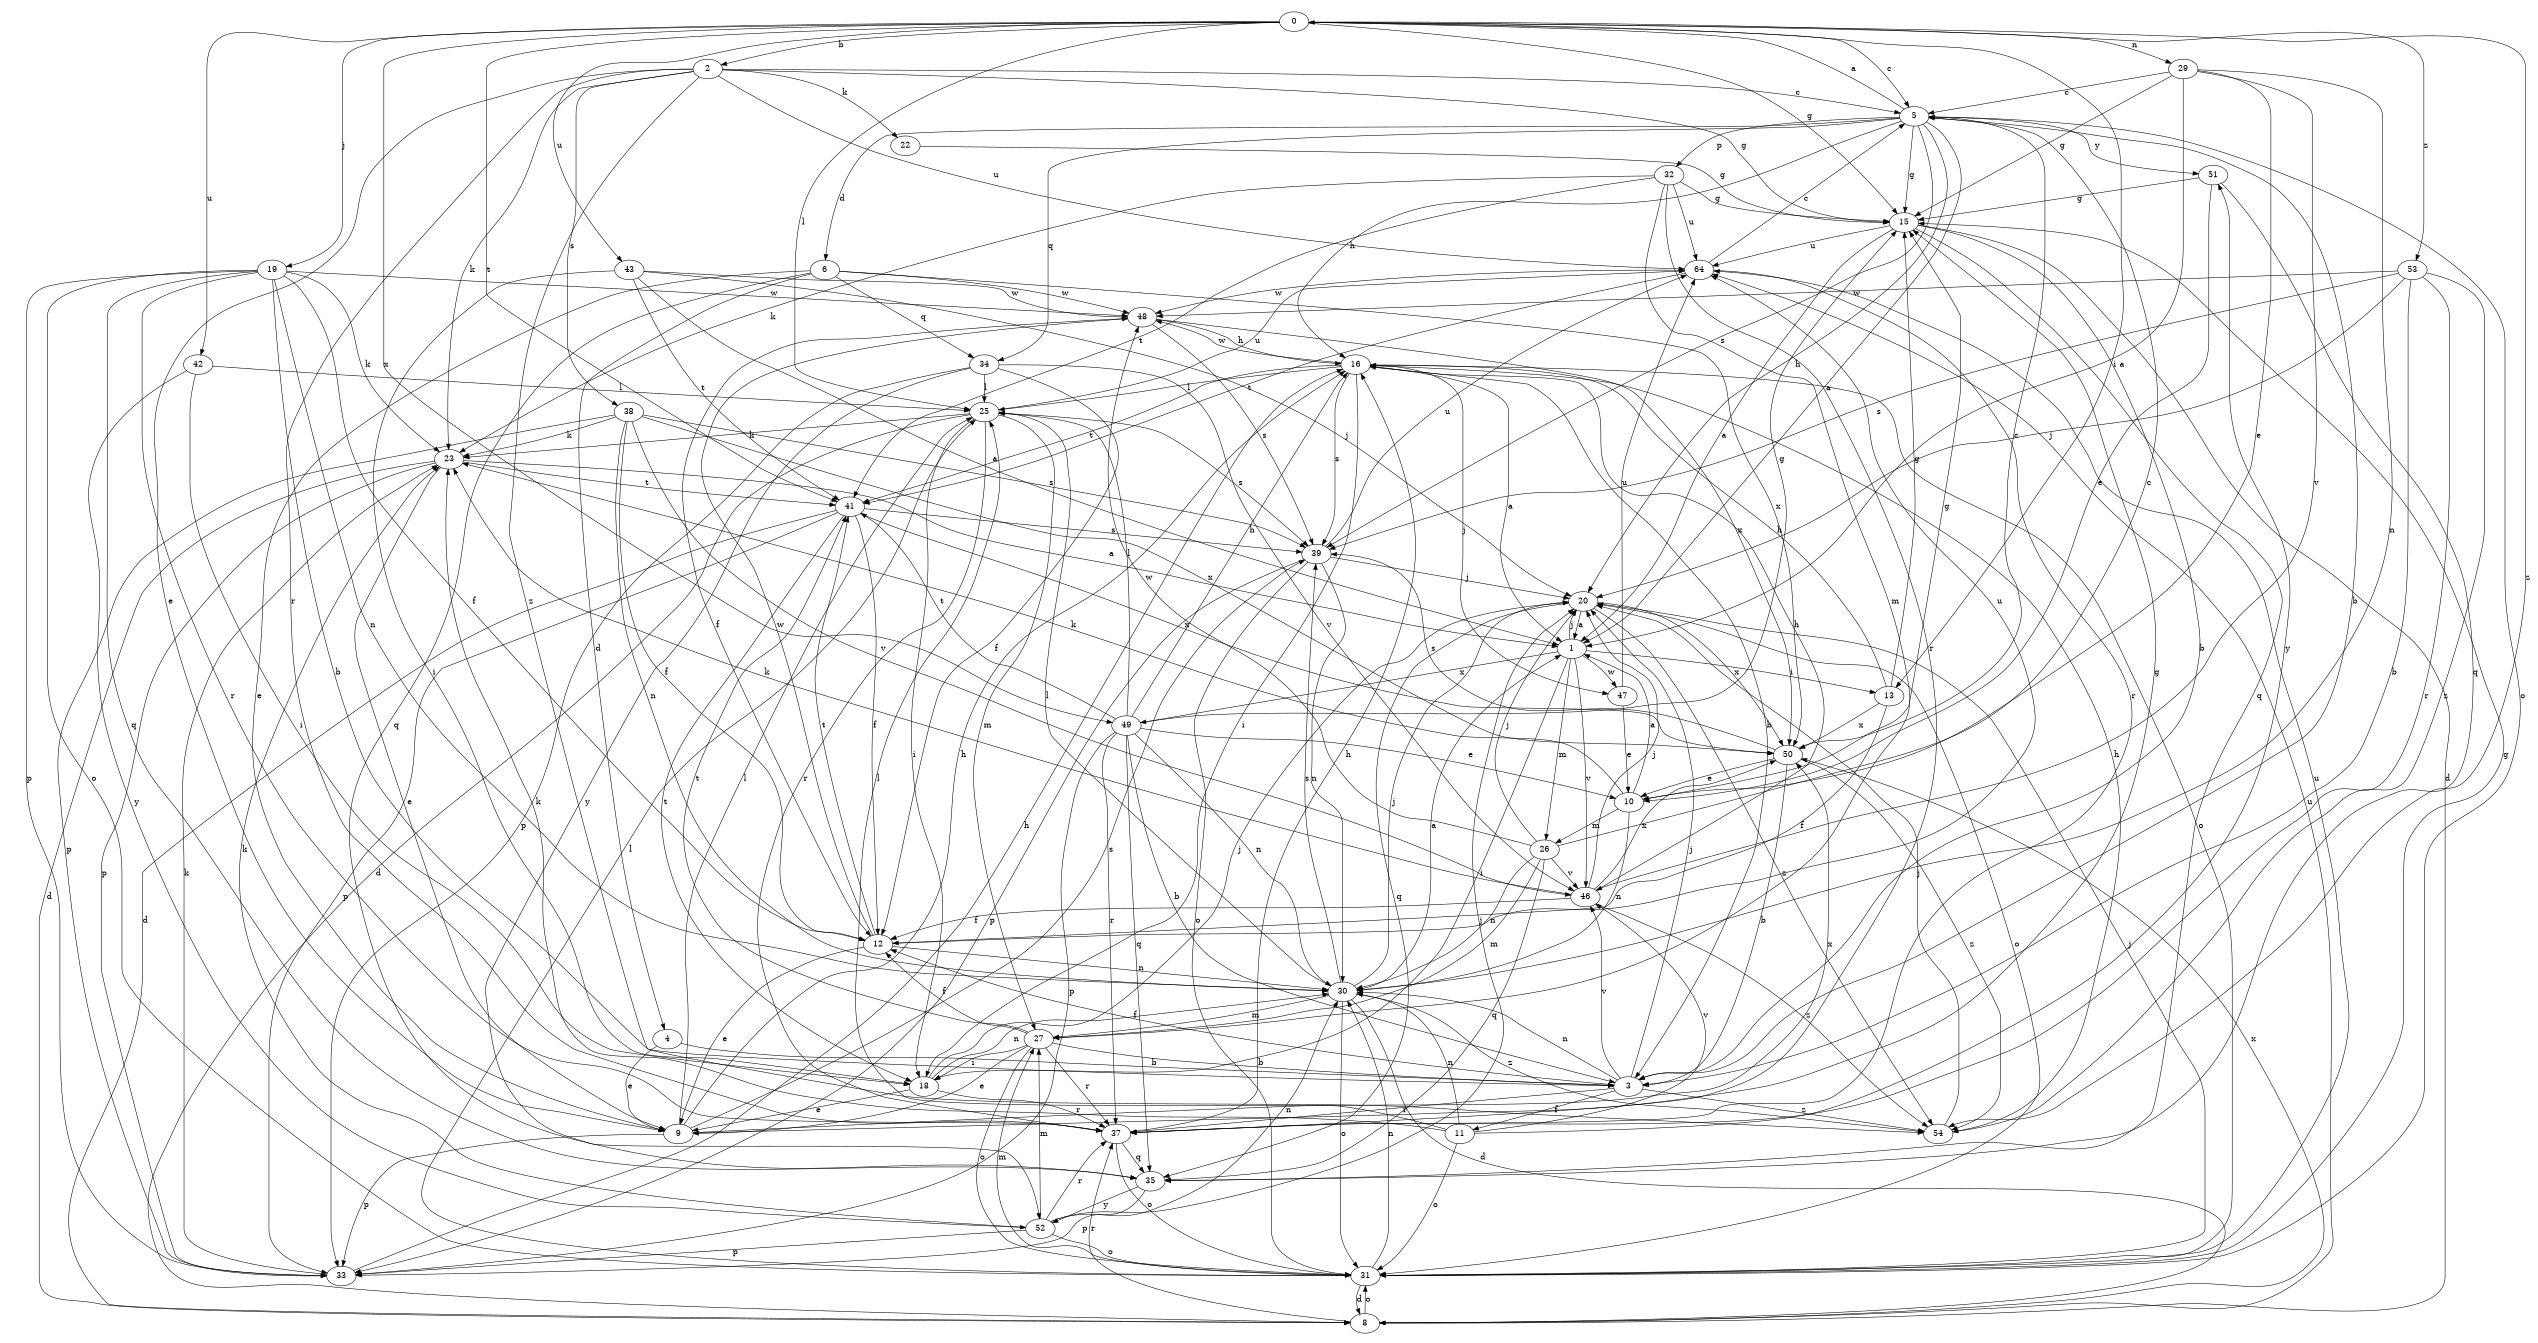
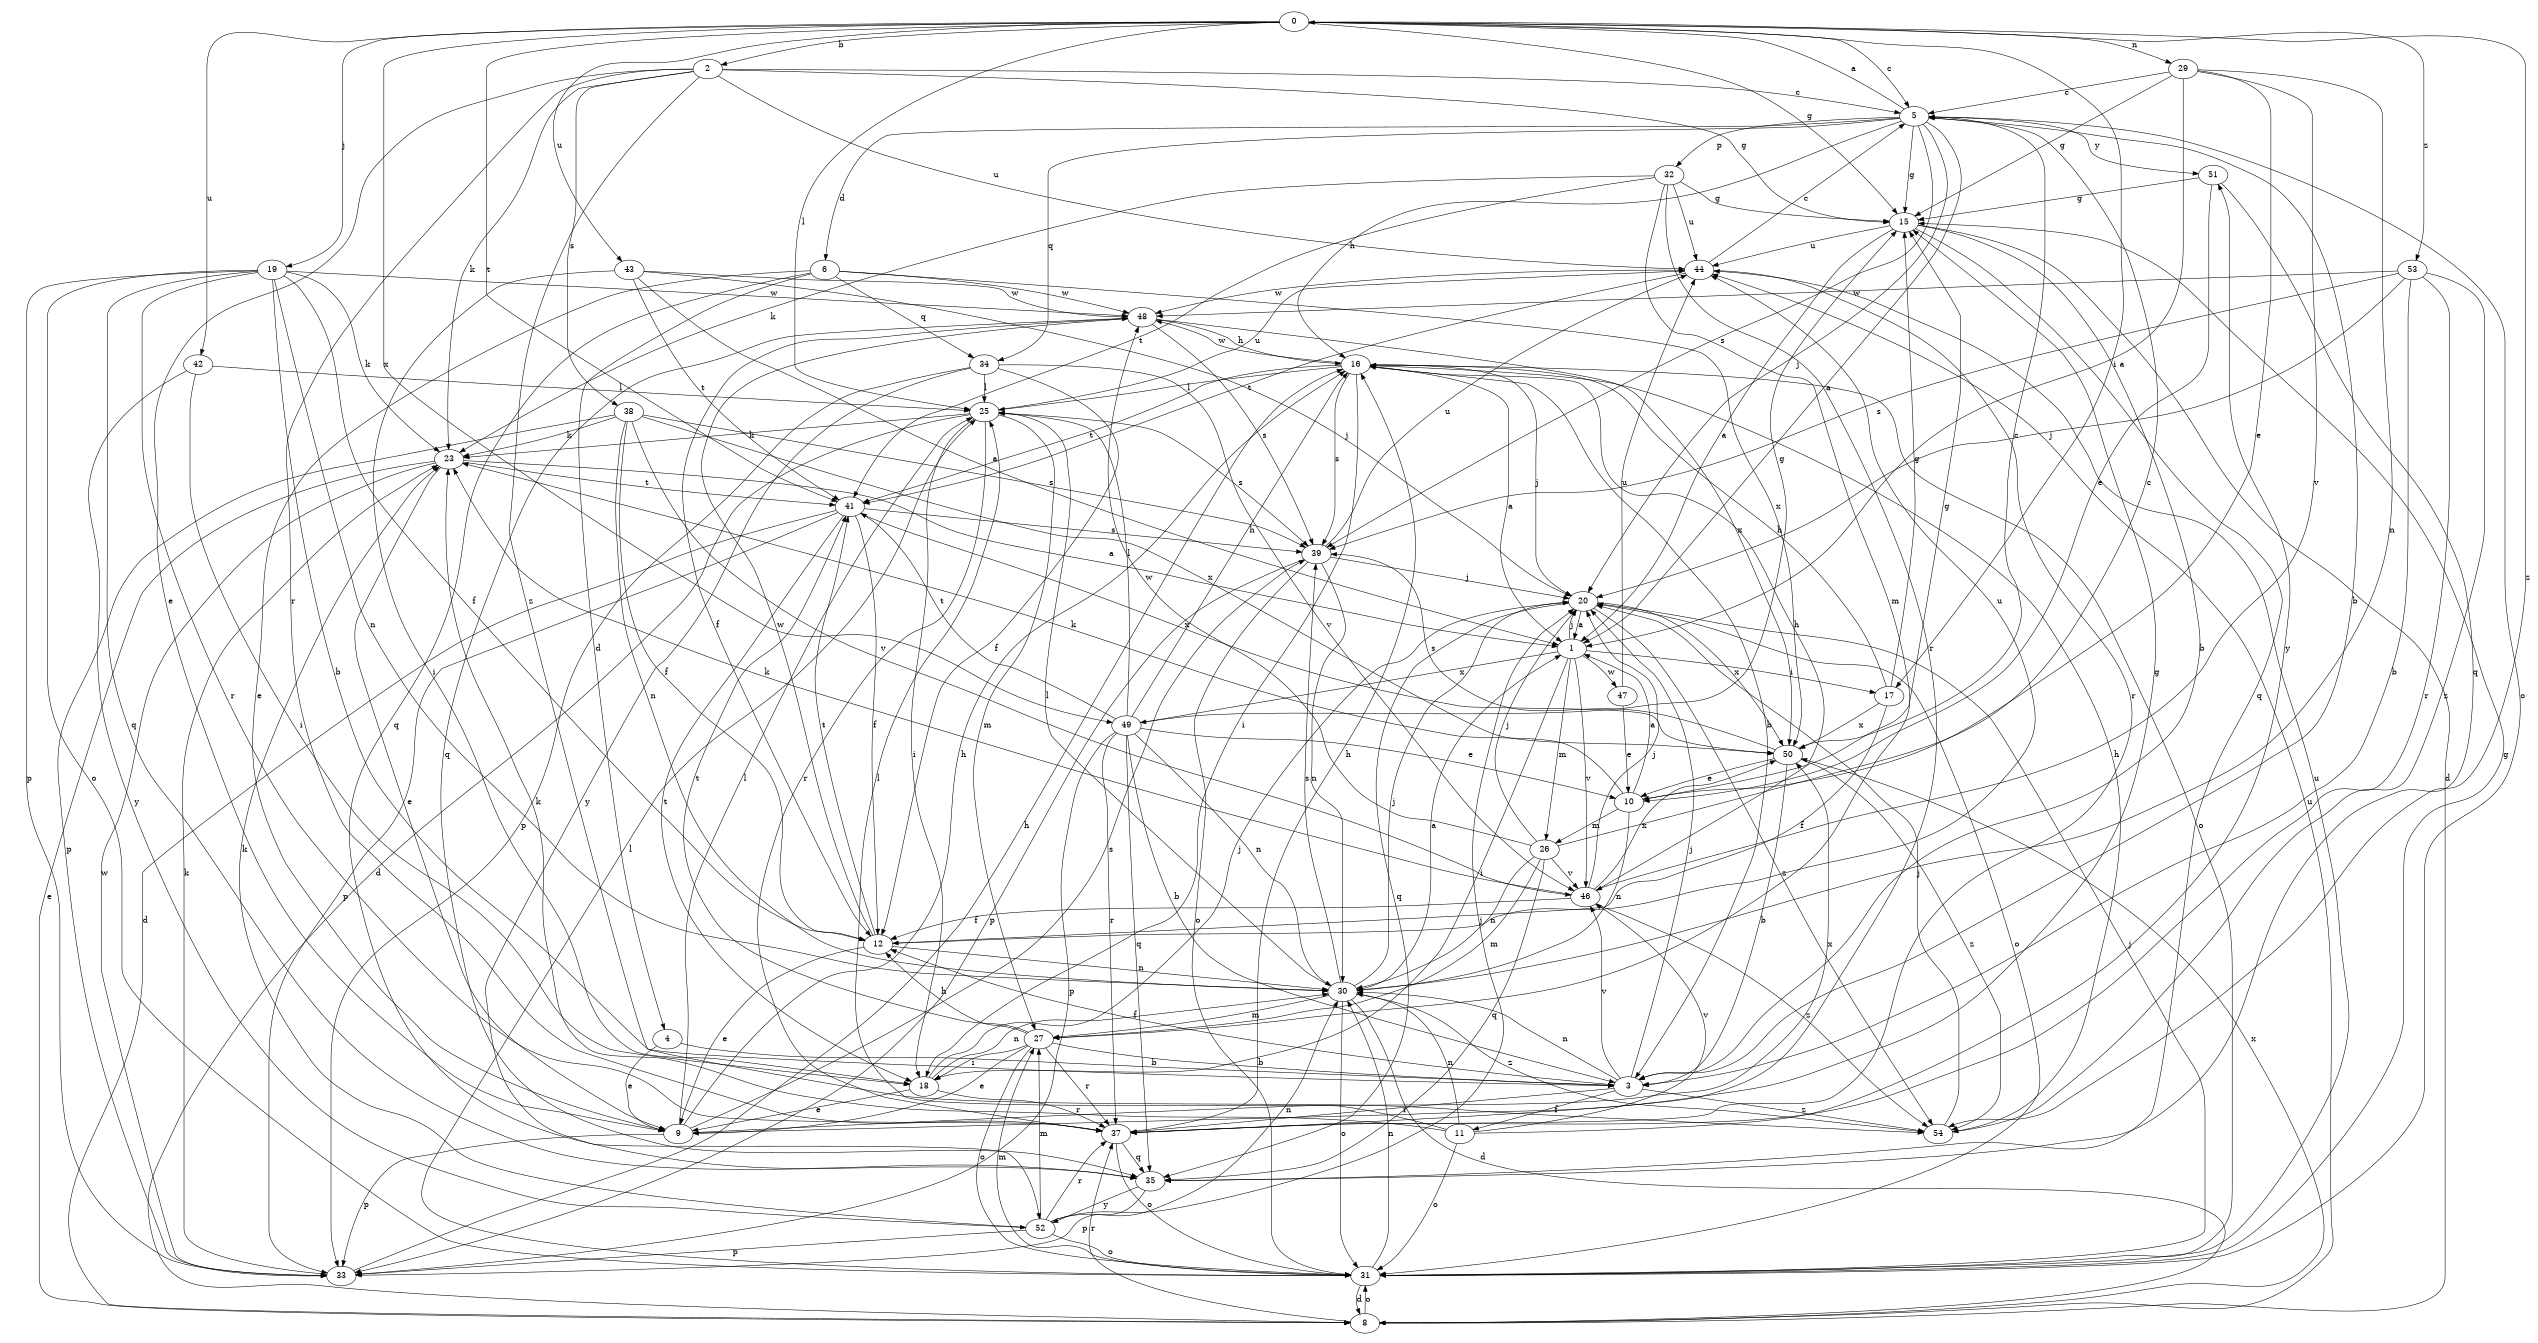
(905, 146) -> none
(1699, 270) -> (1699, 270)
(1798, 365) -> (1798, 365)
(1463, 539) -> (1536, 418)
(1889, 696) -> (1889, 696)
none -> (442, 776)
(105, 873) -> (105, 873)
(50, 897) -> (50, 897)
(944, 992) -> (944, 992)
